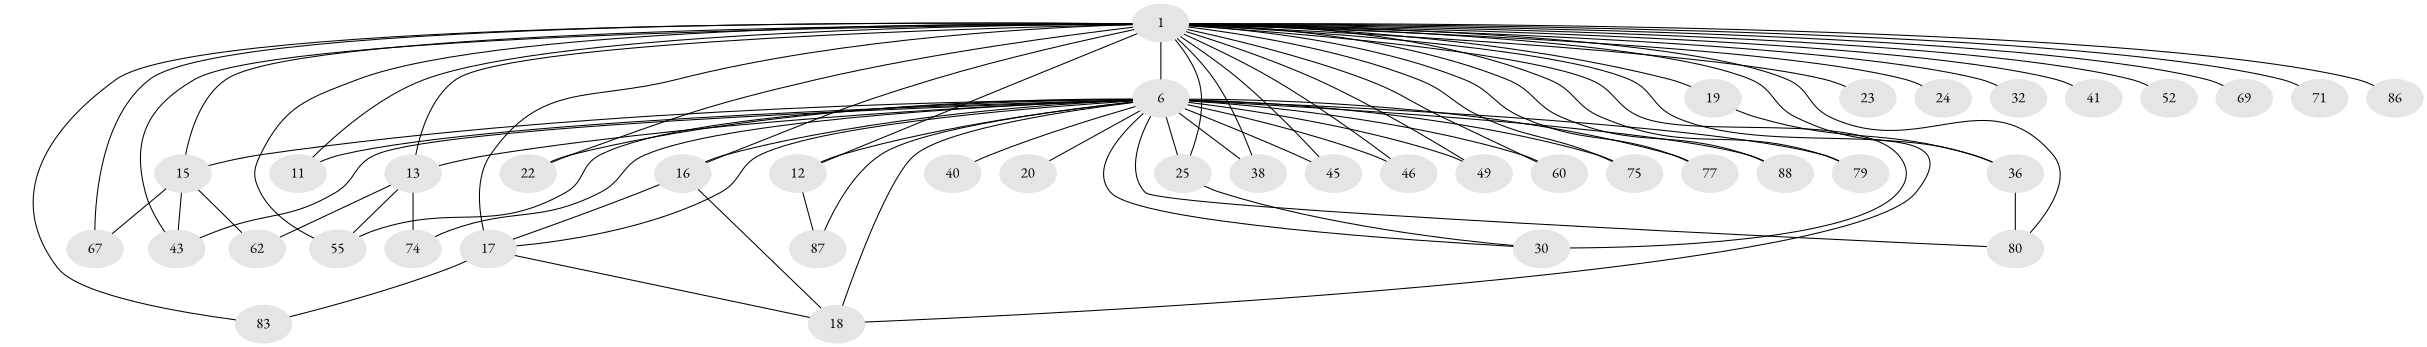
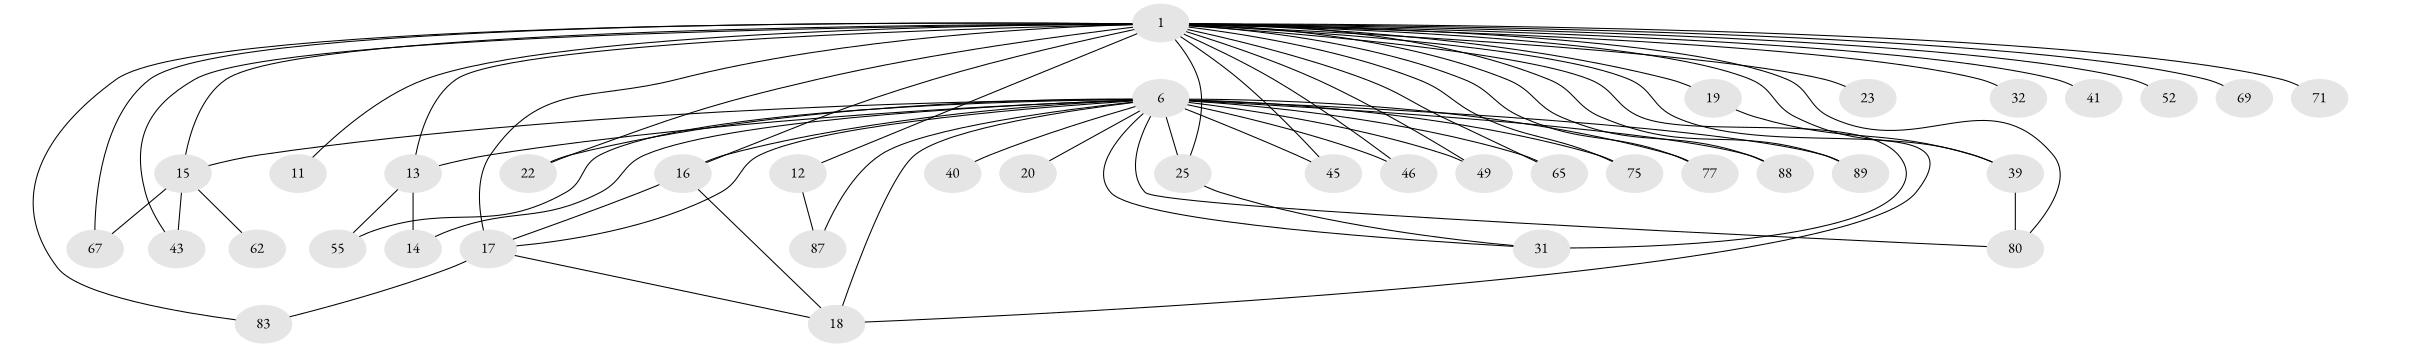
(548, 45) -> none
(1161, 61) -> none
(1943, 98) -> none
(2395, 98) -> none
(725, 116) -> none
(653, 122) -> none
(975, 124) -> none
(1258, 174) -> none
(1559, 174) -> (1559, 174)
(1861, 174) -> (1861, 174)
(2015, 174) -> (2015, 174)
(335, 211) -> none
(413, 249) -> (413, 249)
(1542, 249) -> (1542, 249)
